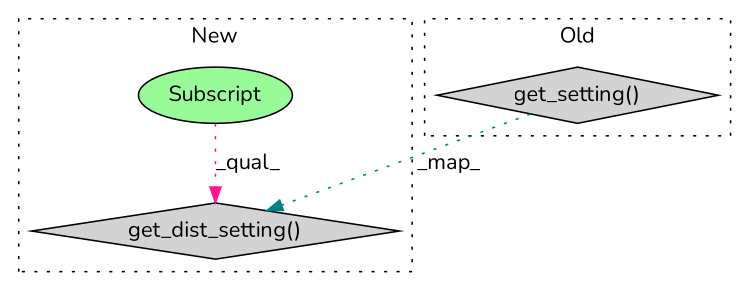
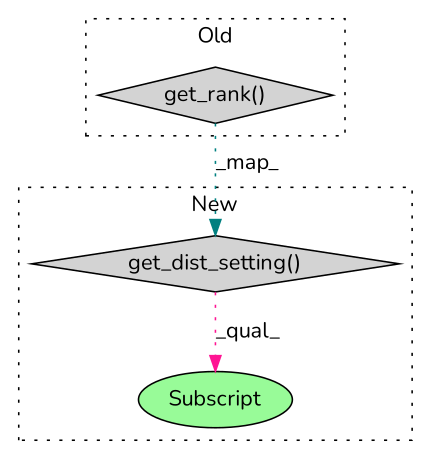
(578, 95) -> (215, 95)
(215, 155) -> (215, 324)
